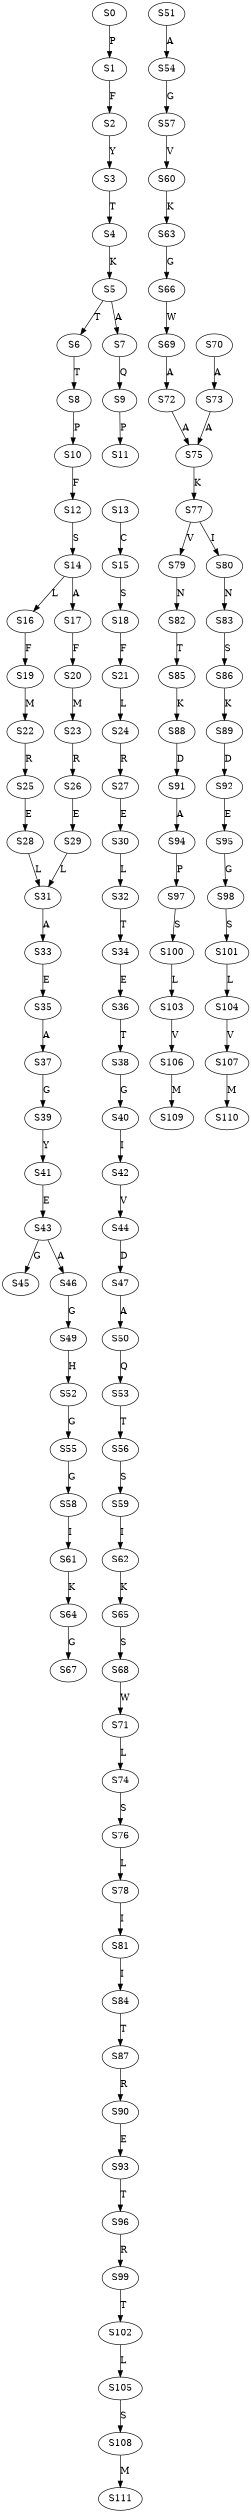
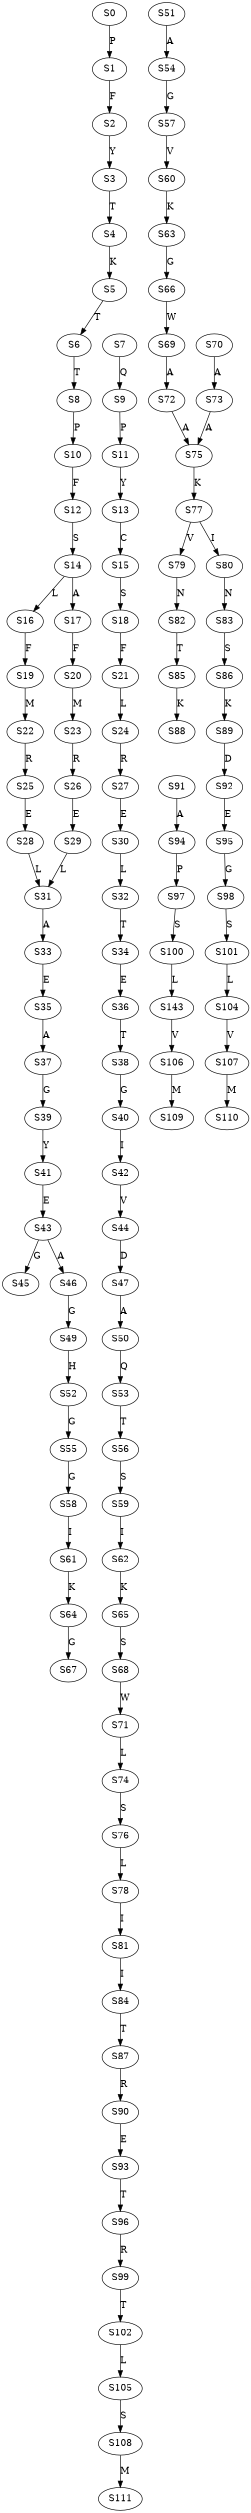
(114, 315) -> none
none -> (120, 480)
(177, 756) -> none
(172, 1008) -> (172, 1008)
